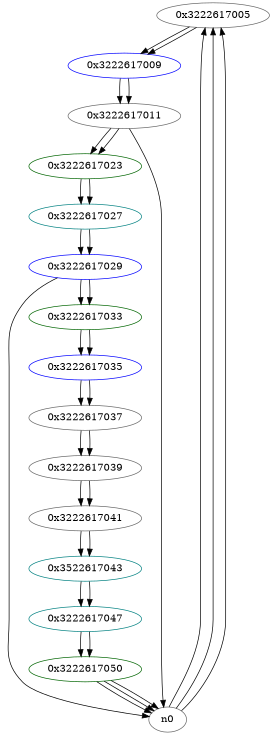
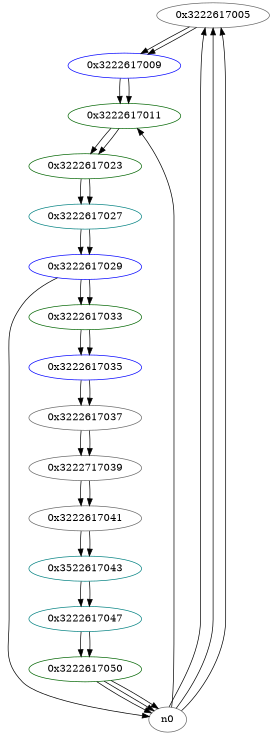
(124, 116) -> (124, 116)
(161, 411) -> (174, 417)
(85, 468) -> (85, 468)
